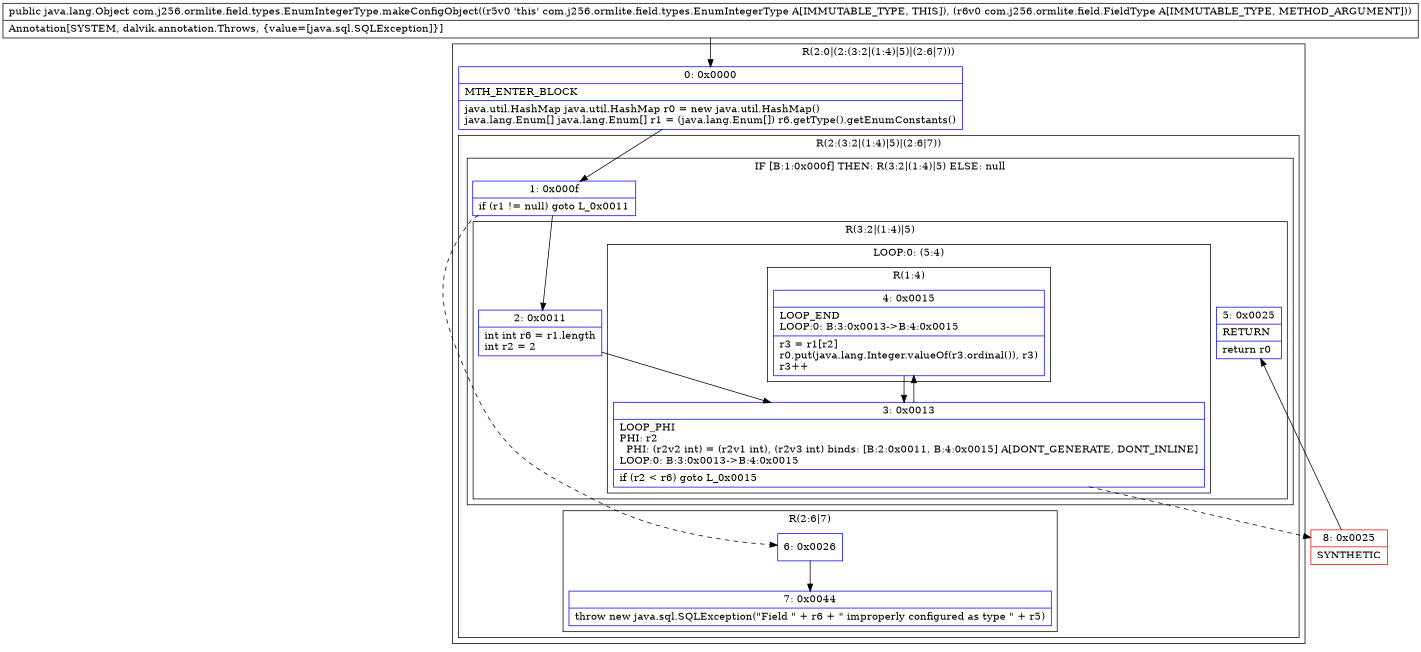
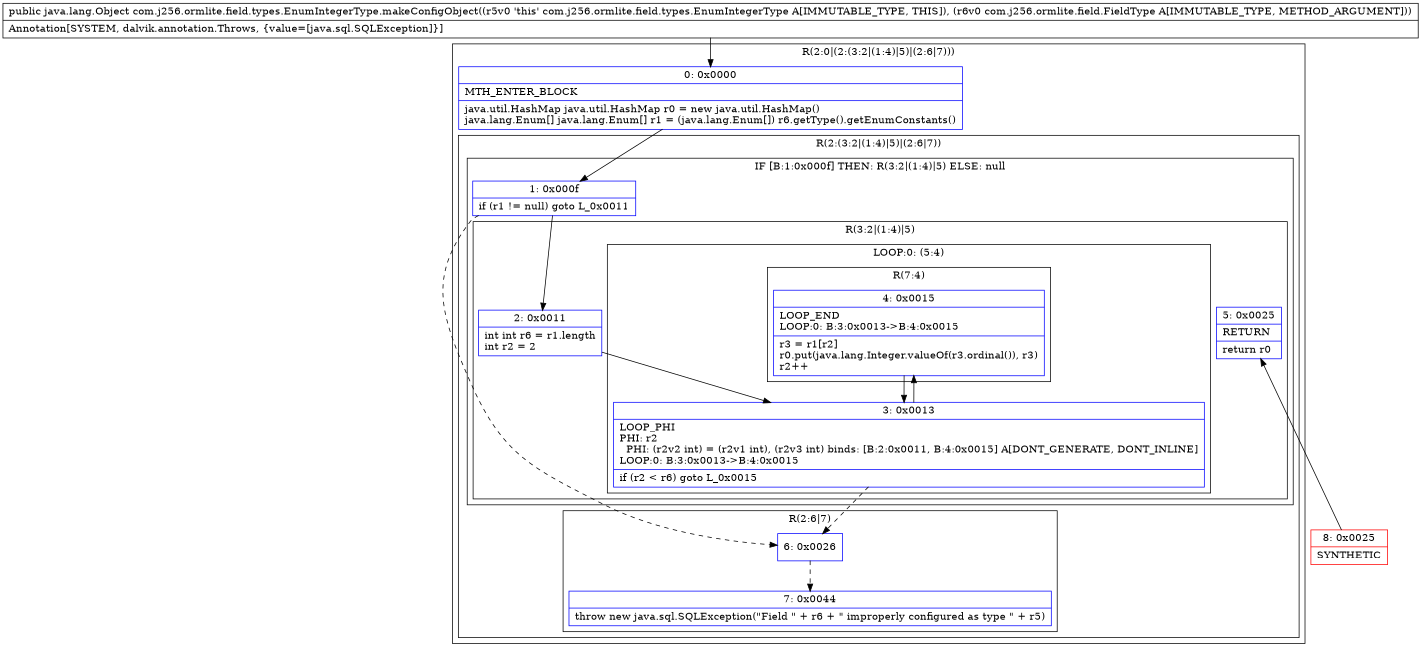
(909, 276) -> (909, 276)
(794, 367) -> (794, 367)
(1196, 511) -> (840, 516)
(810, 572) -> (810, 572)
